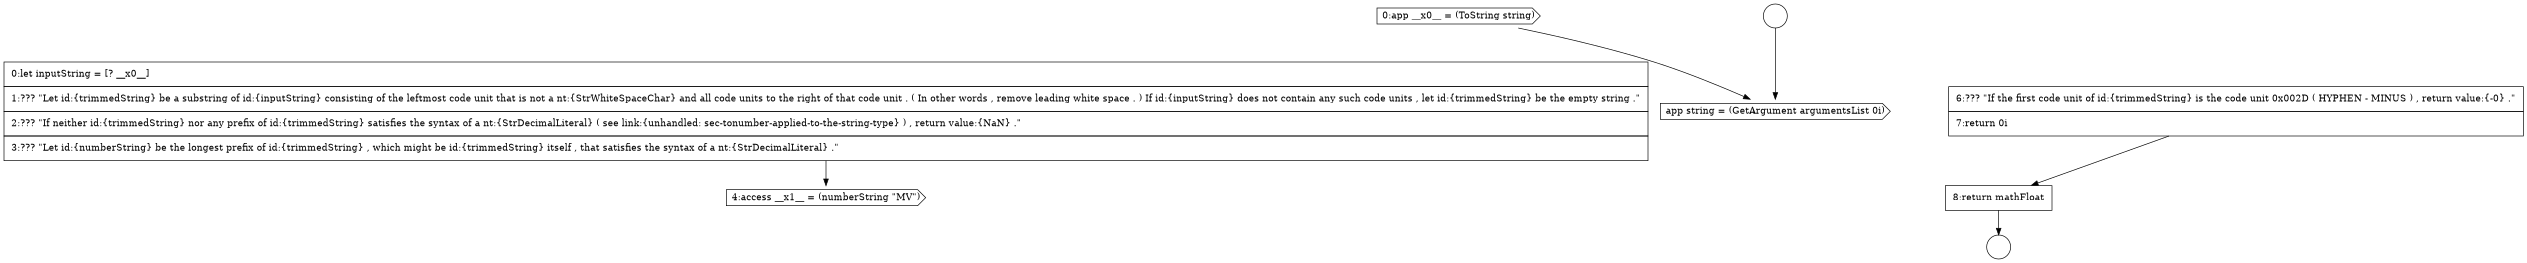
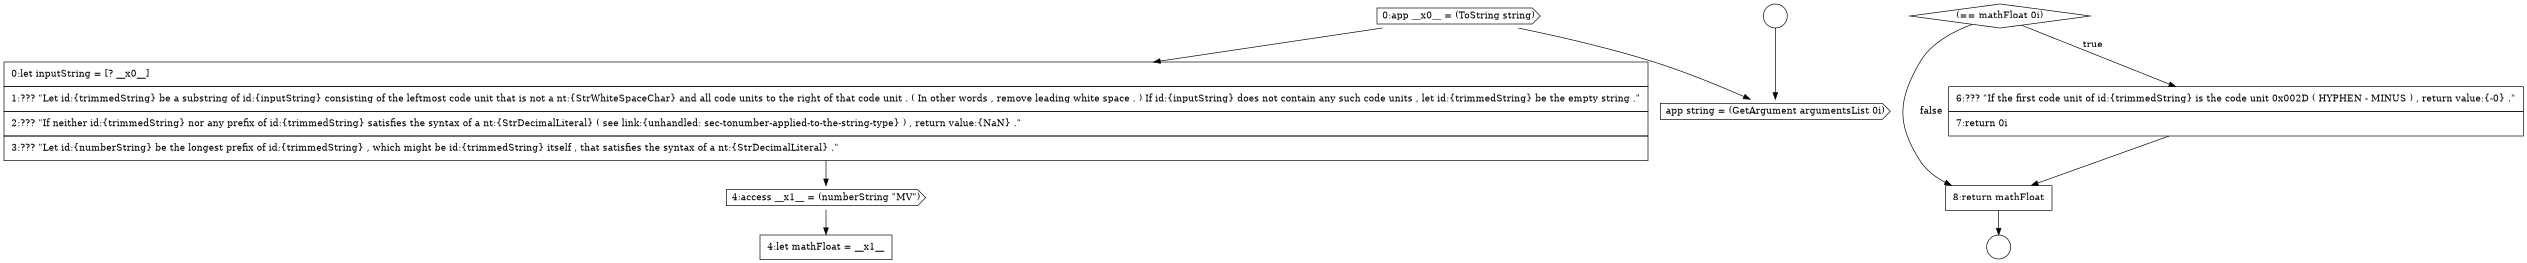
none -> (2000, 16)
none -> (1271, 44)
none -> (826, 247)
